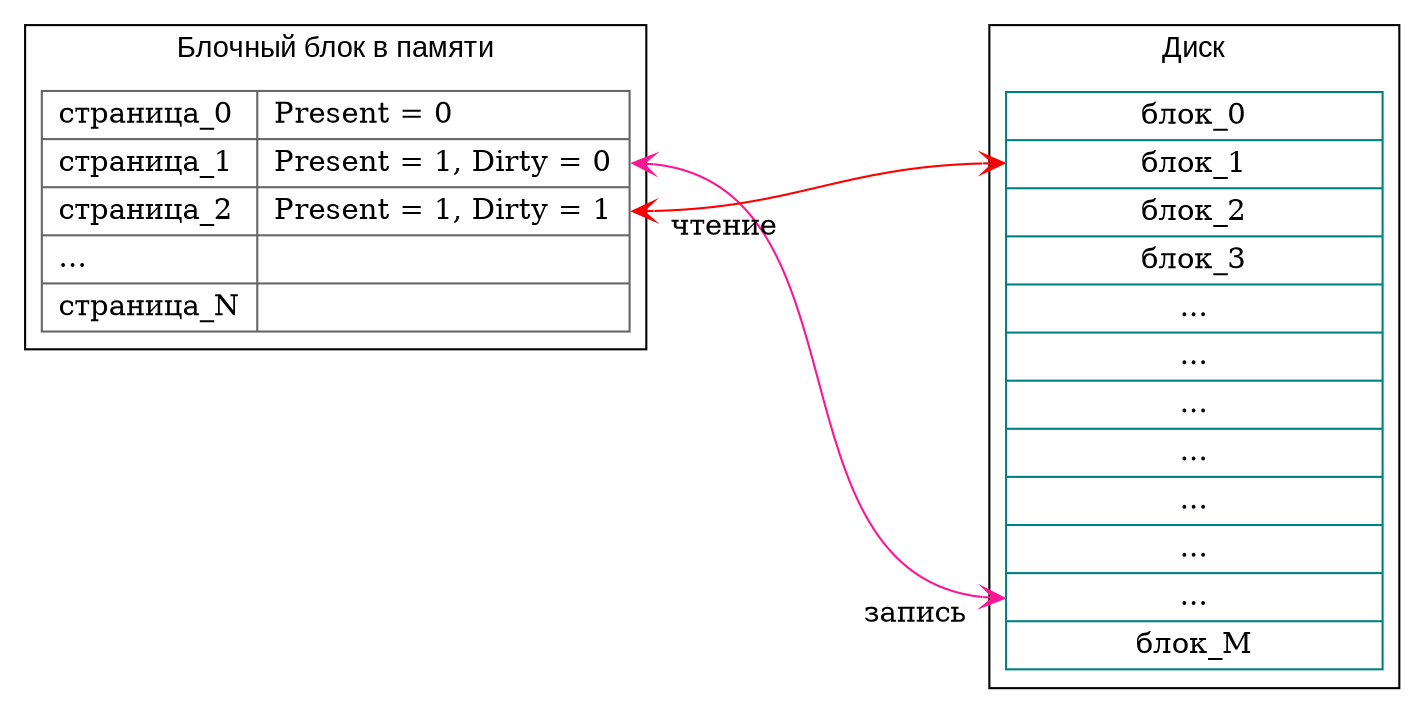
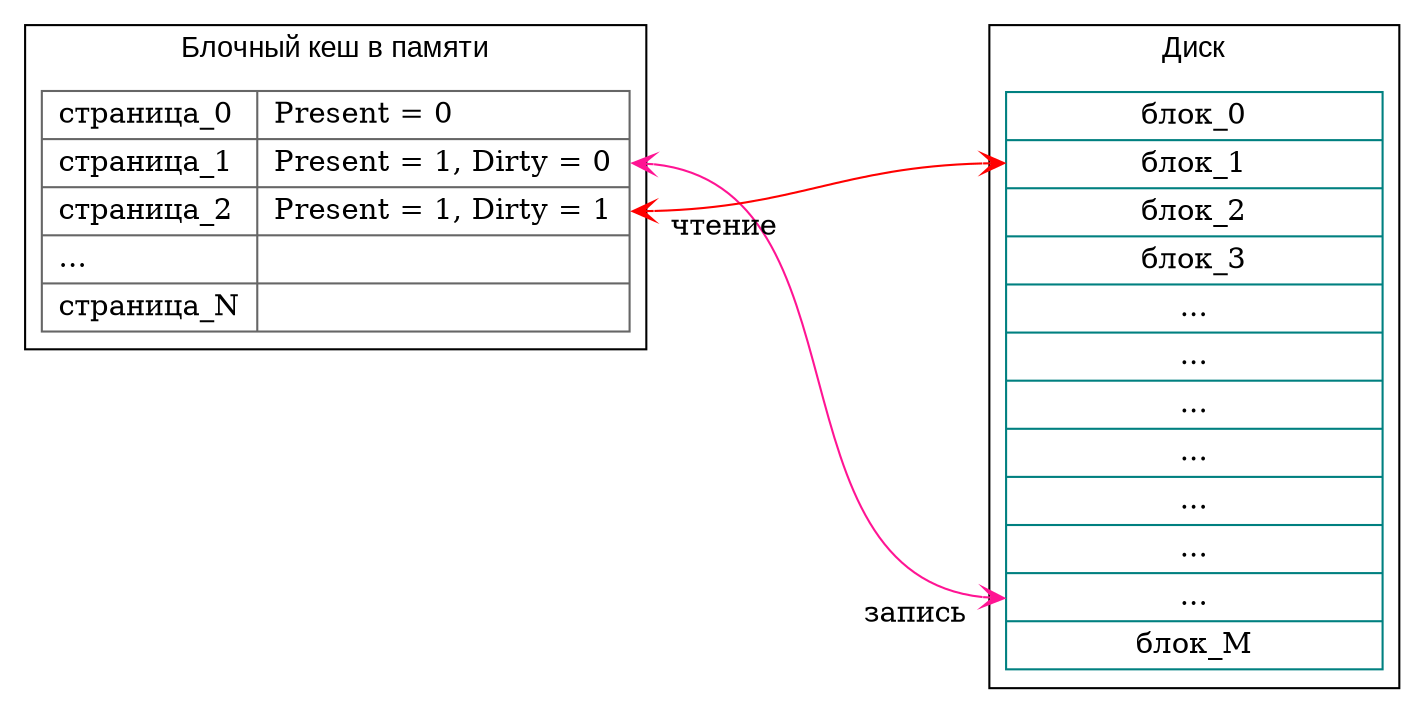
(336, 49) -> (336, 49)
